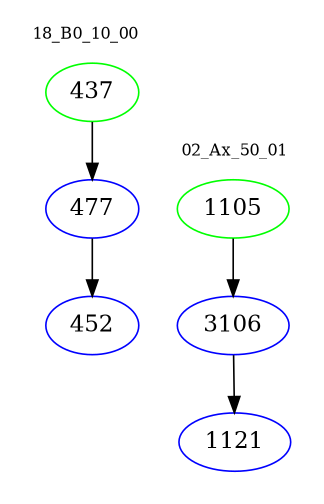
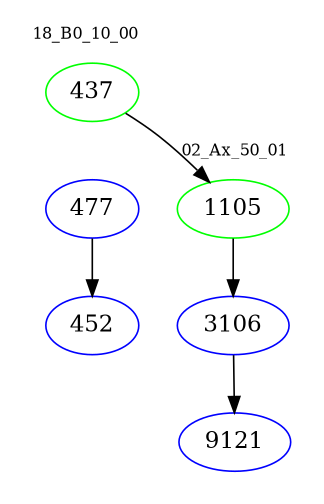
(92, 143) -> (175, 150)
(235, 442) -> (235, 442)
